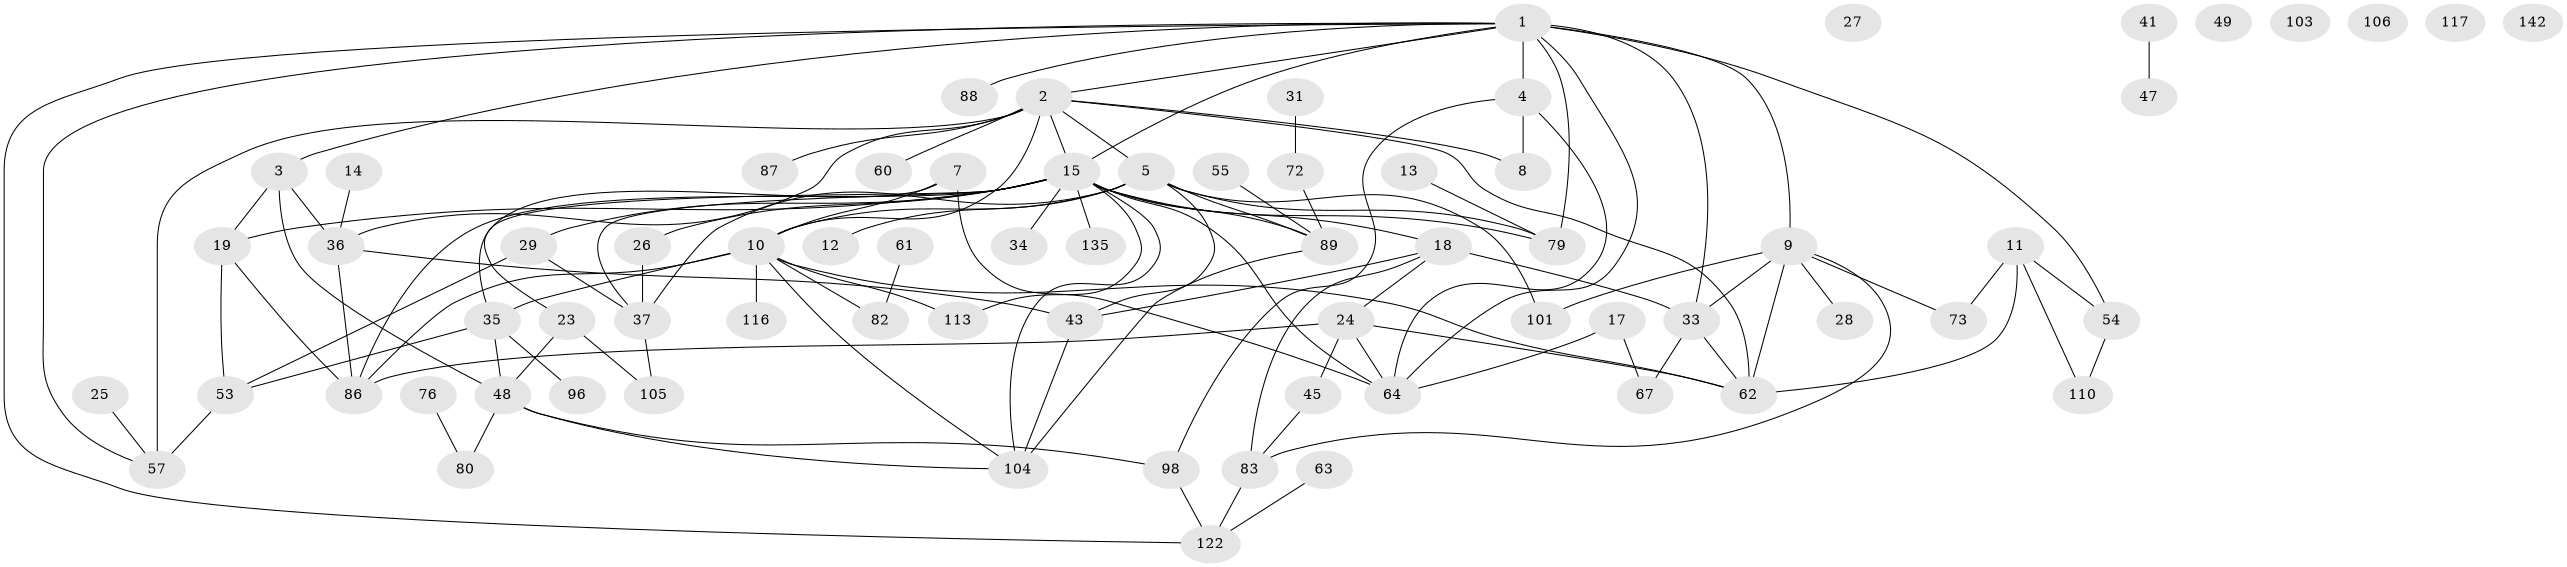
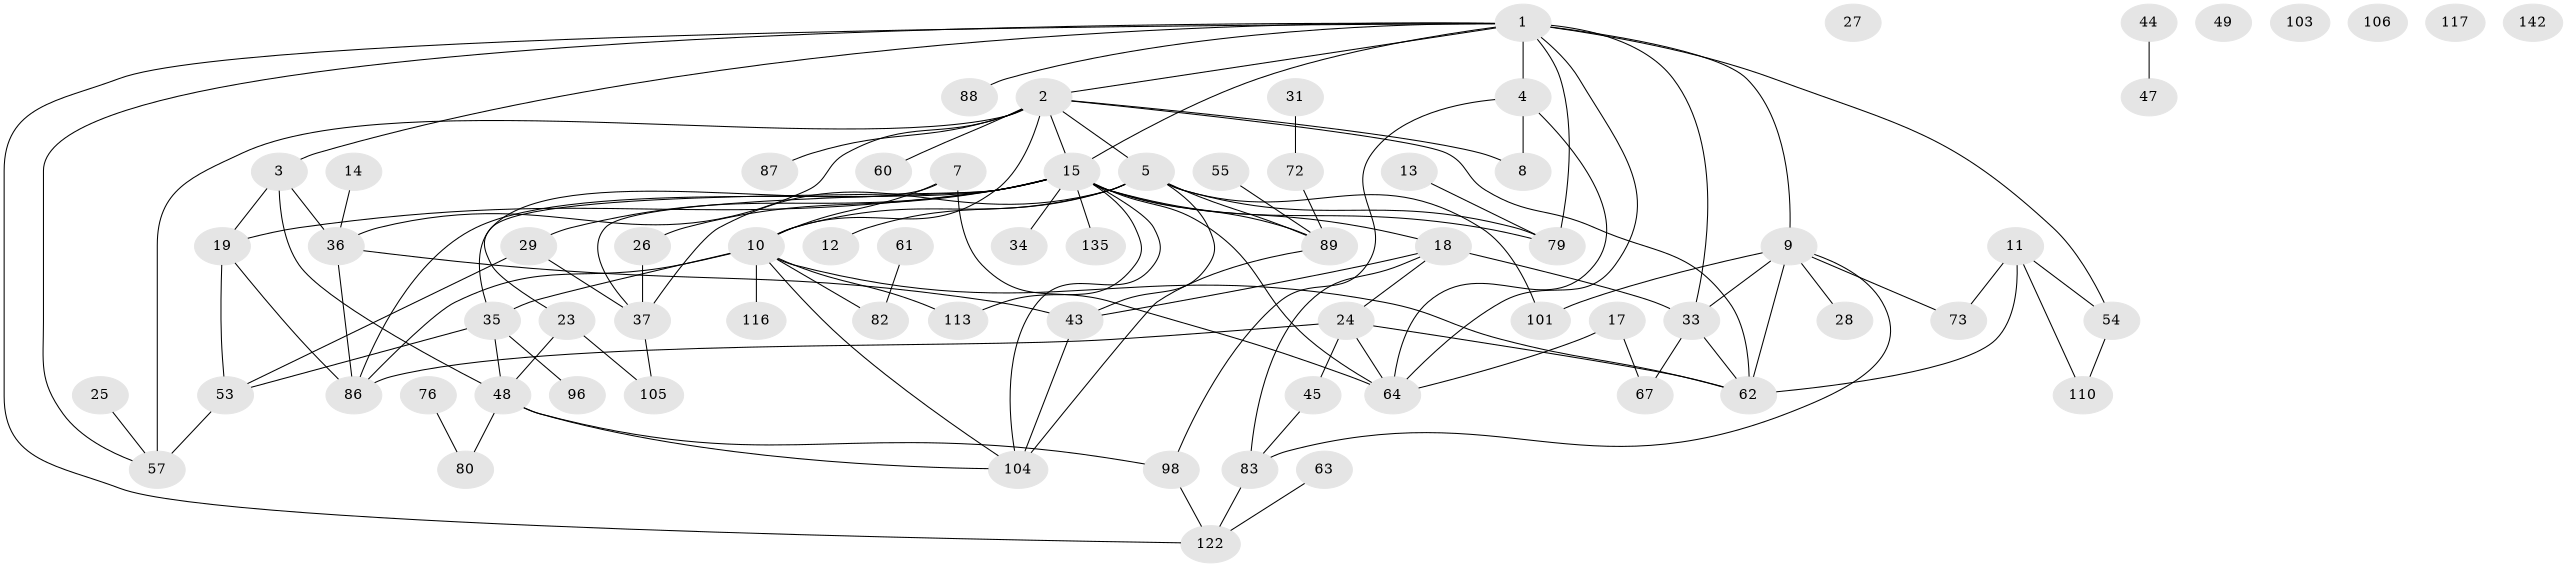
(2149, 23) -> (2149, 23)
